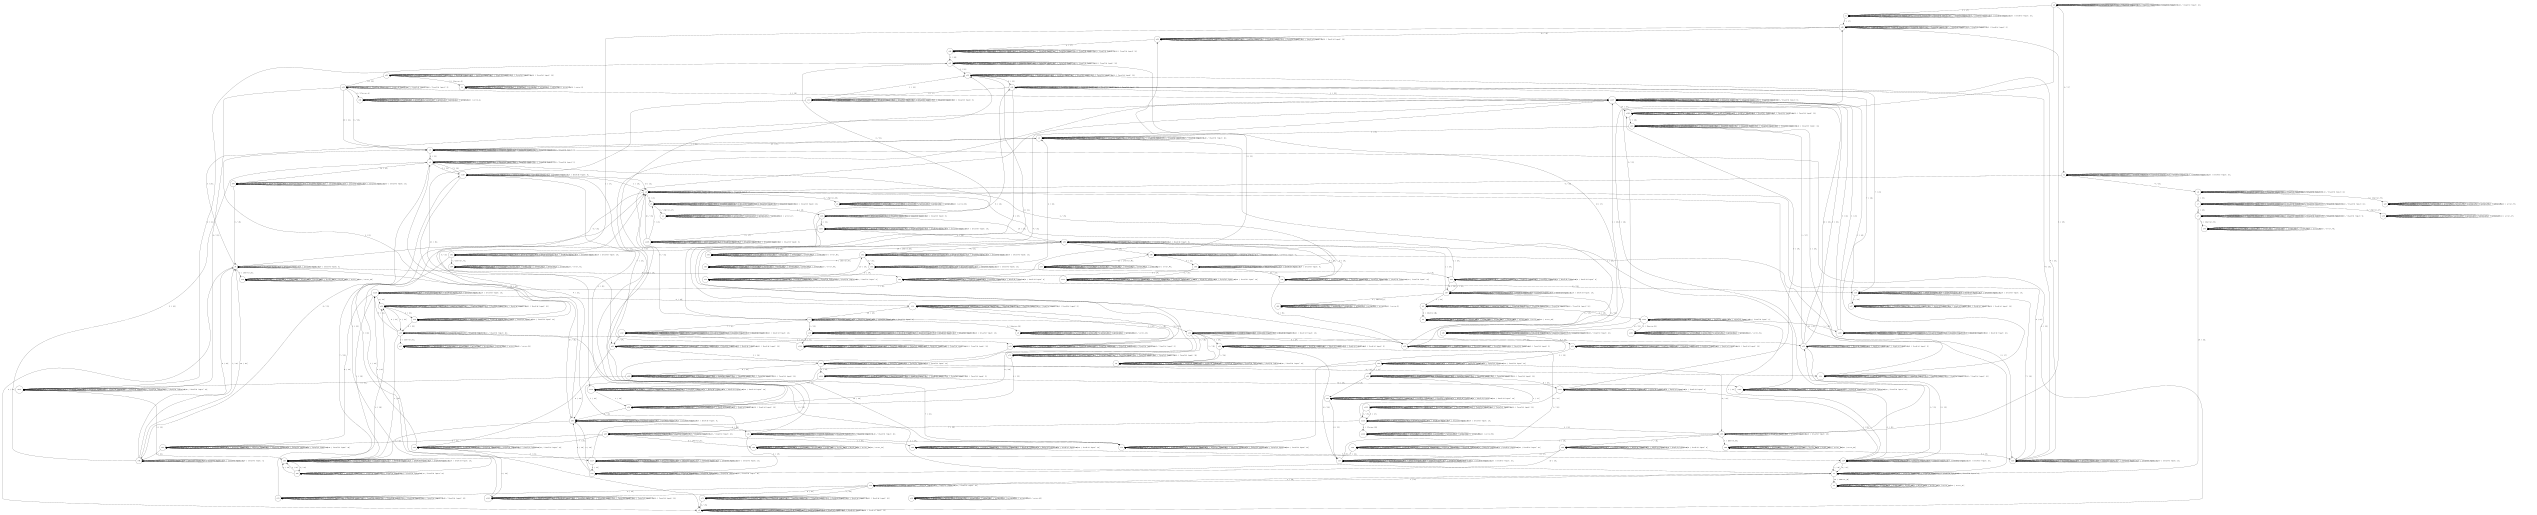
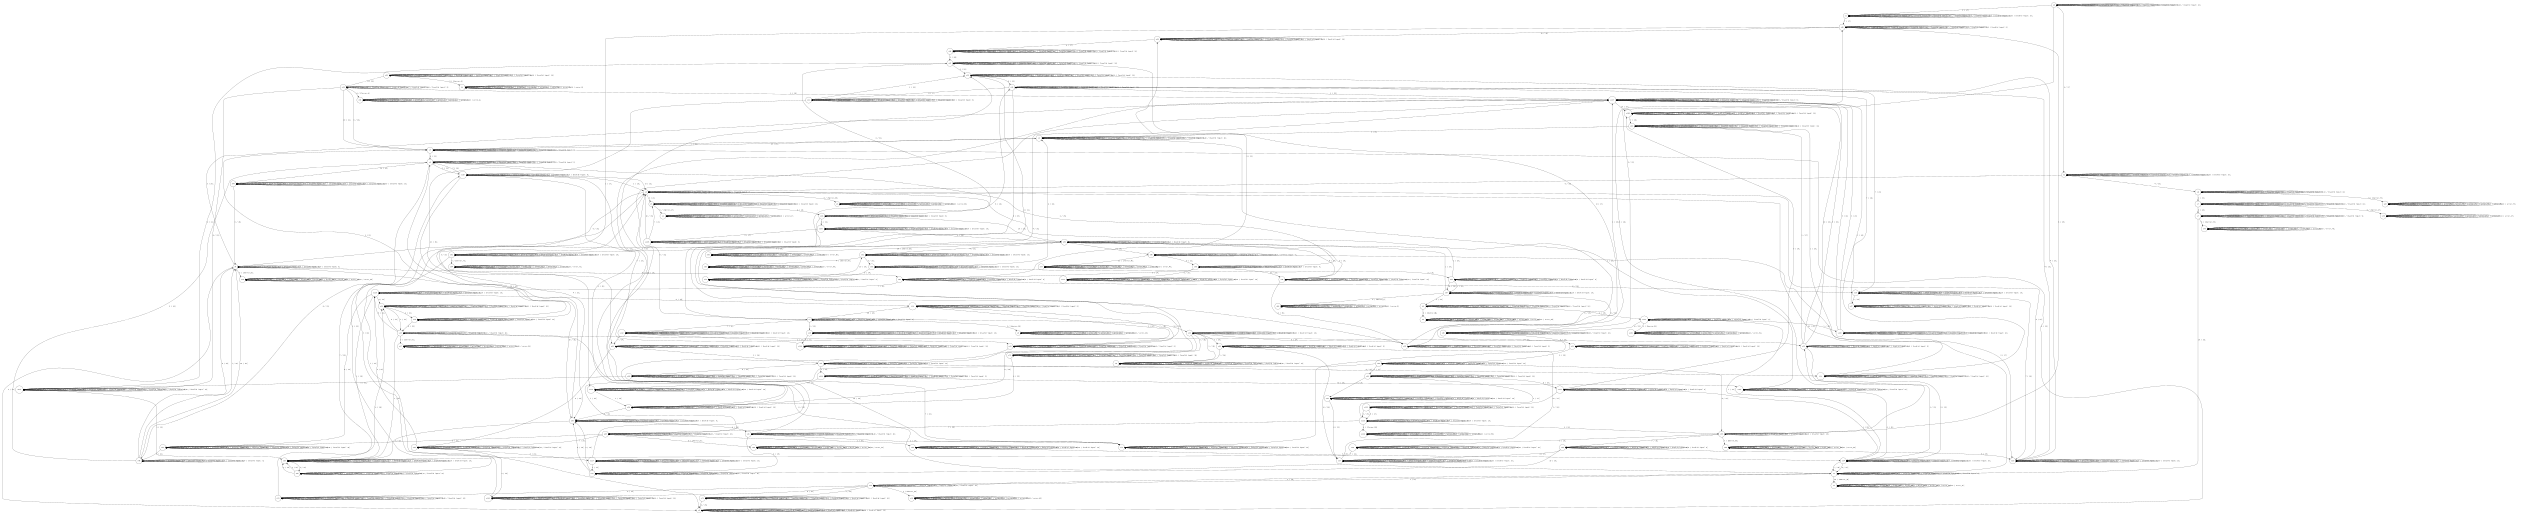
none -> (891, 489)
